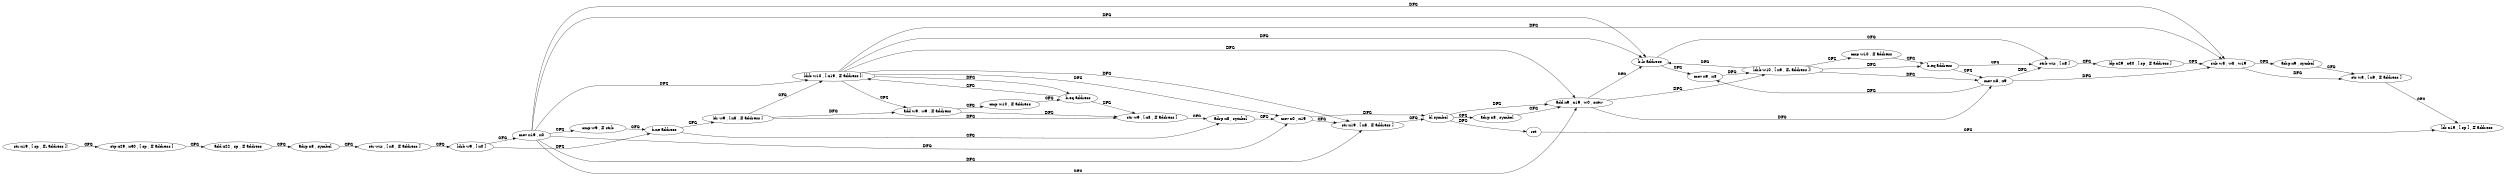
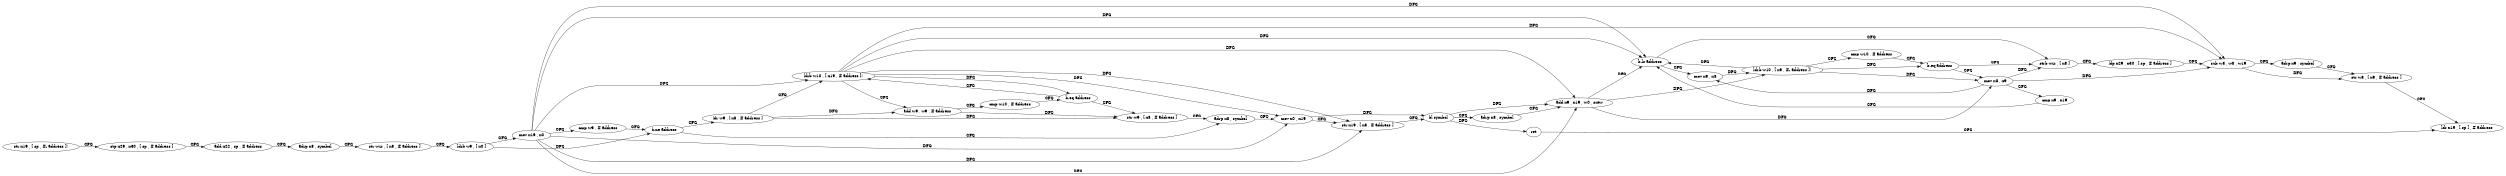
none -> (2055, 100)
(598, 128) -> (598, 128)
